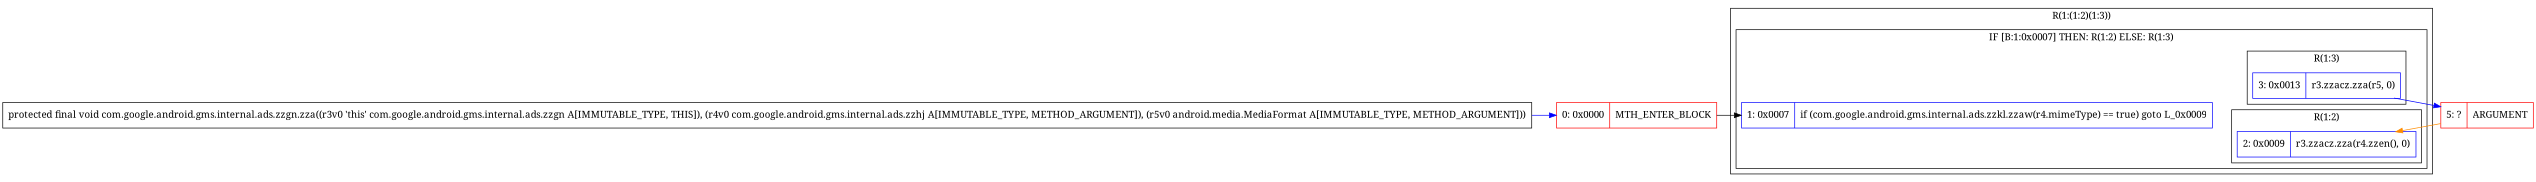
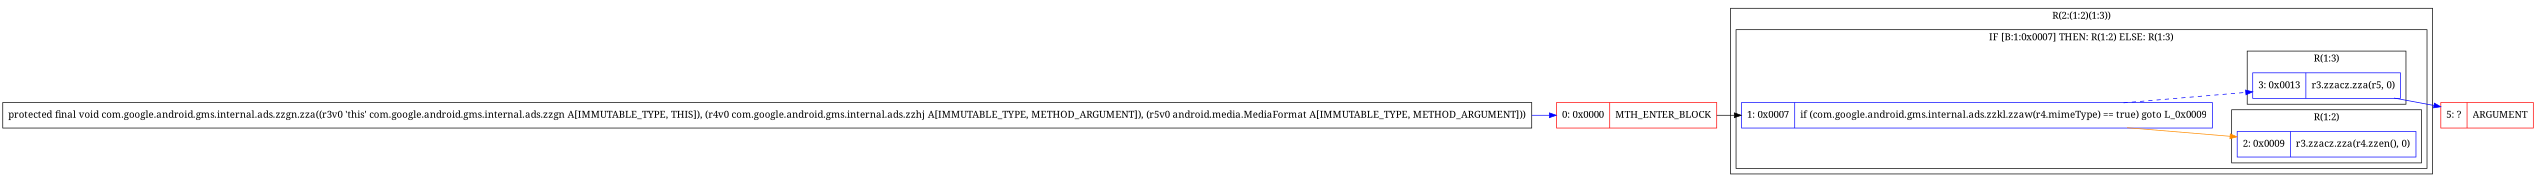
(2082, 16) -> (2082, 16)
none -> (2185, 98)
(2417, 128) -> (2179, 132)
